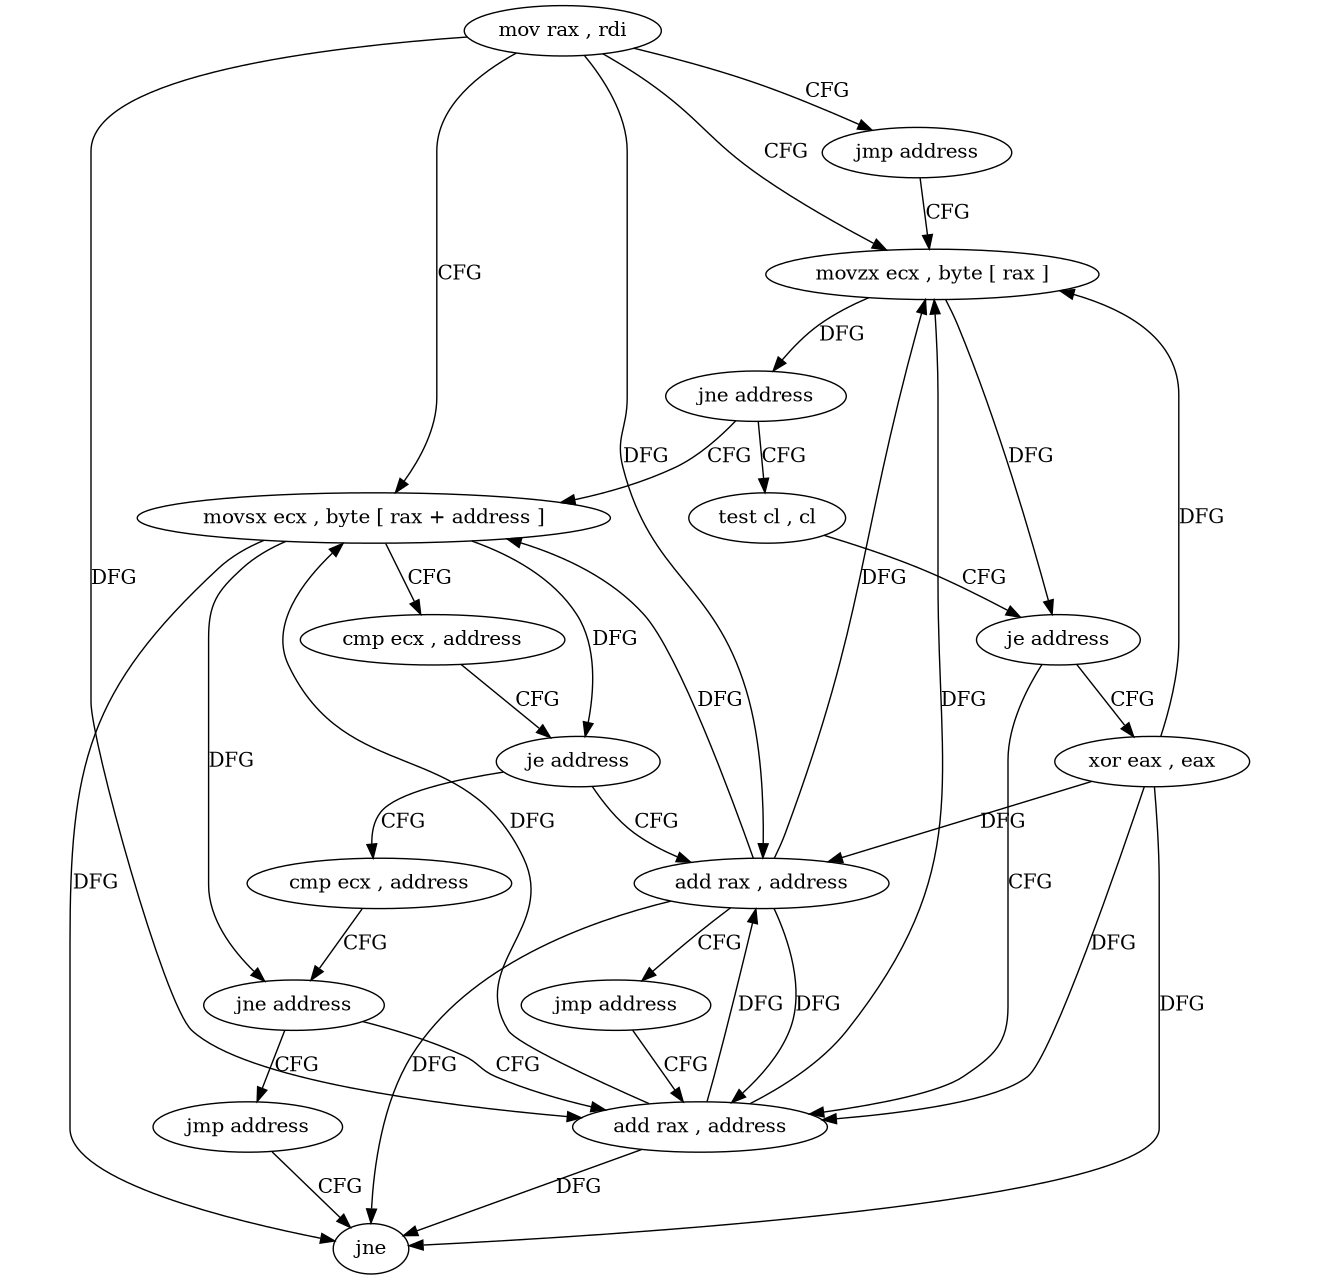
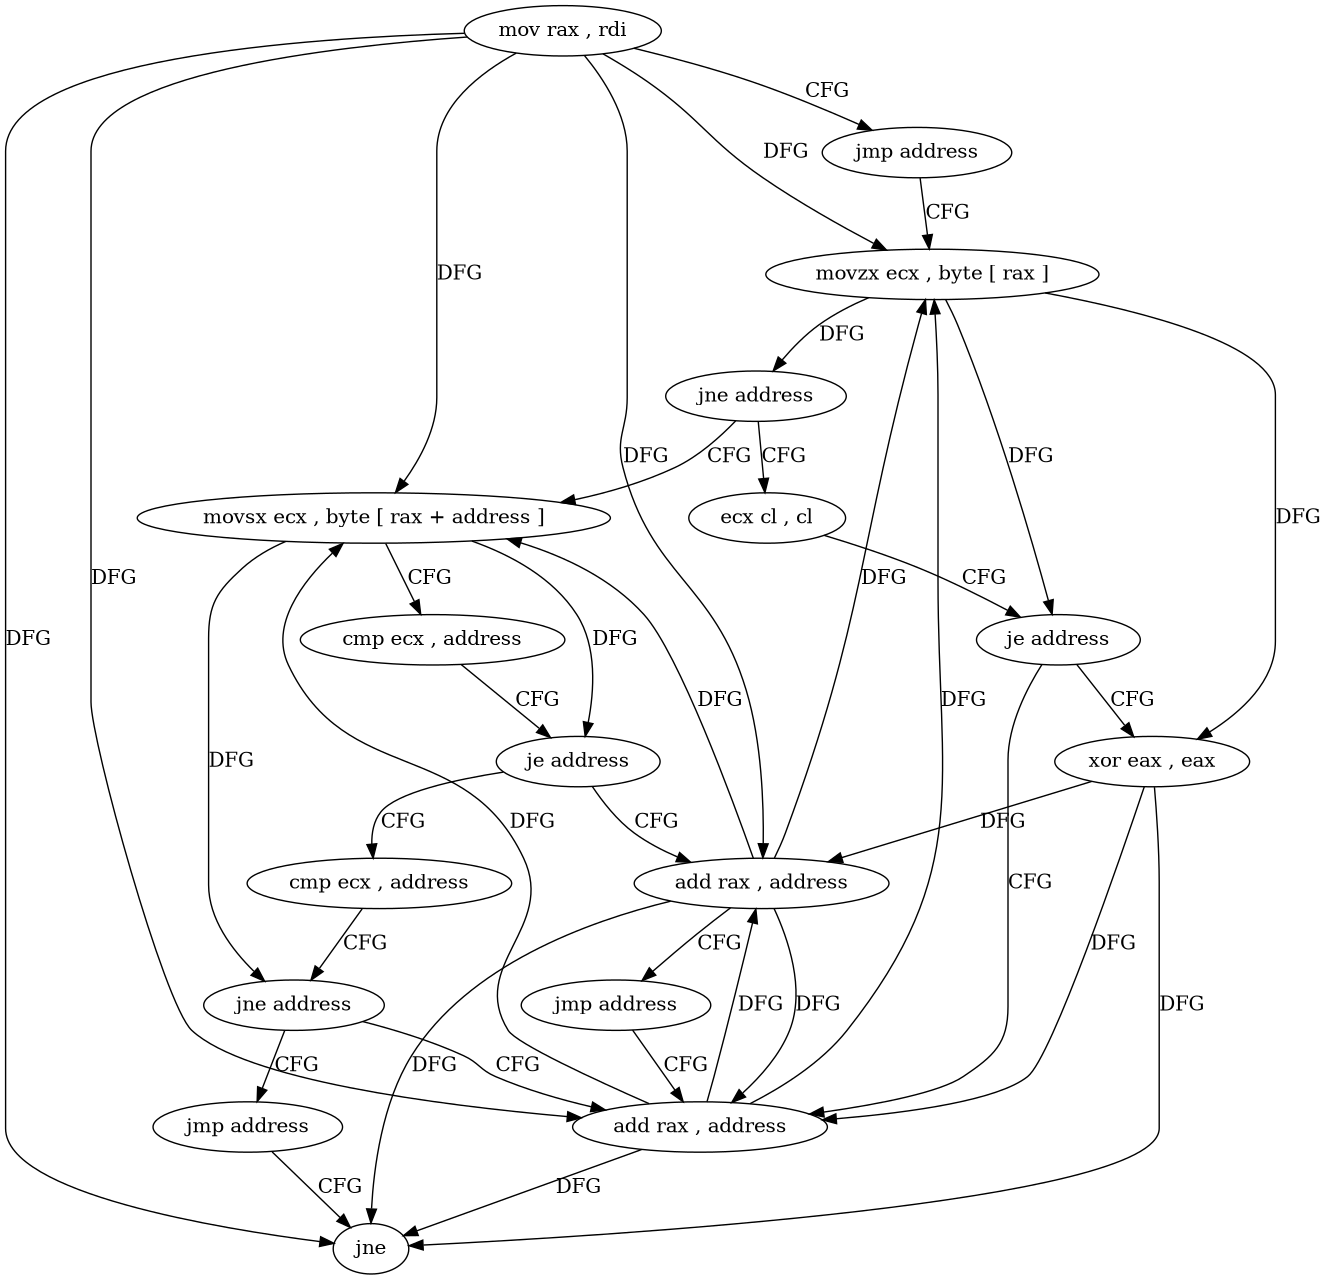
(786, 153) -> (786, 153)
(460, 274) -> (460, 274)
(1179, 489) -> (1275, 445)
(767, 518) -> (767, 518)
(70, 941) -> (6, 566)
